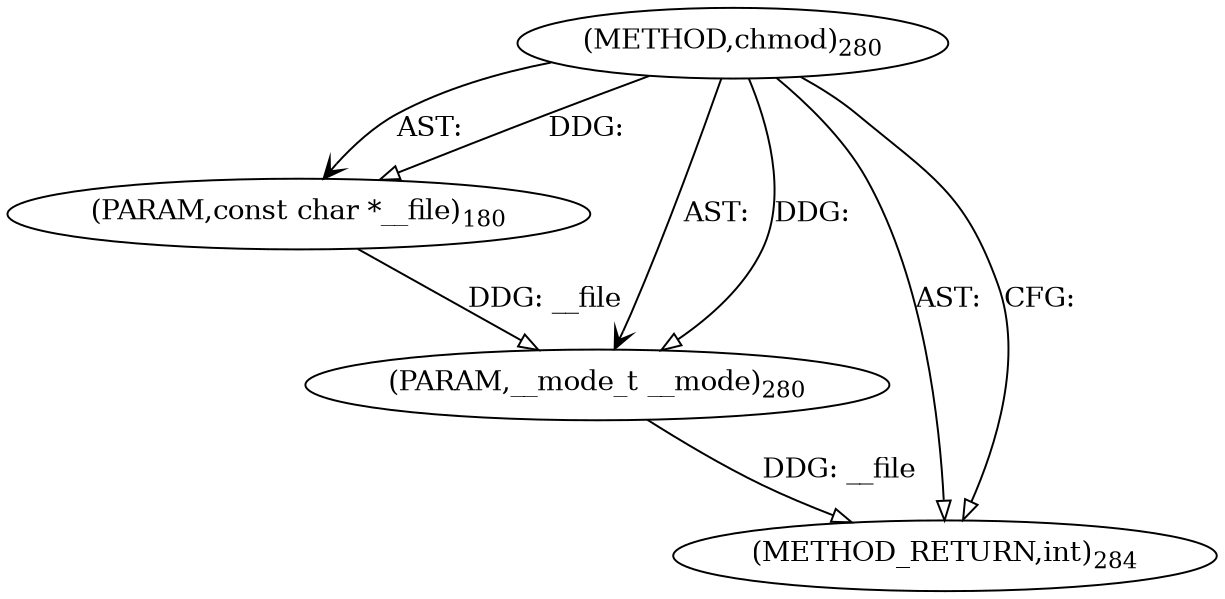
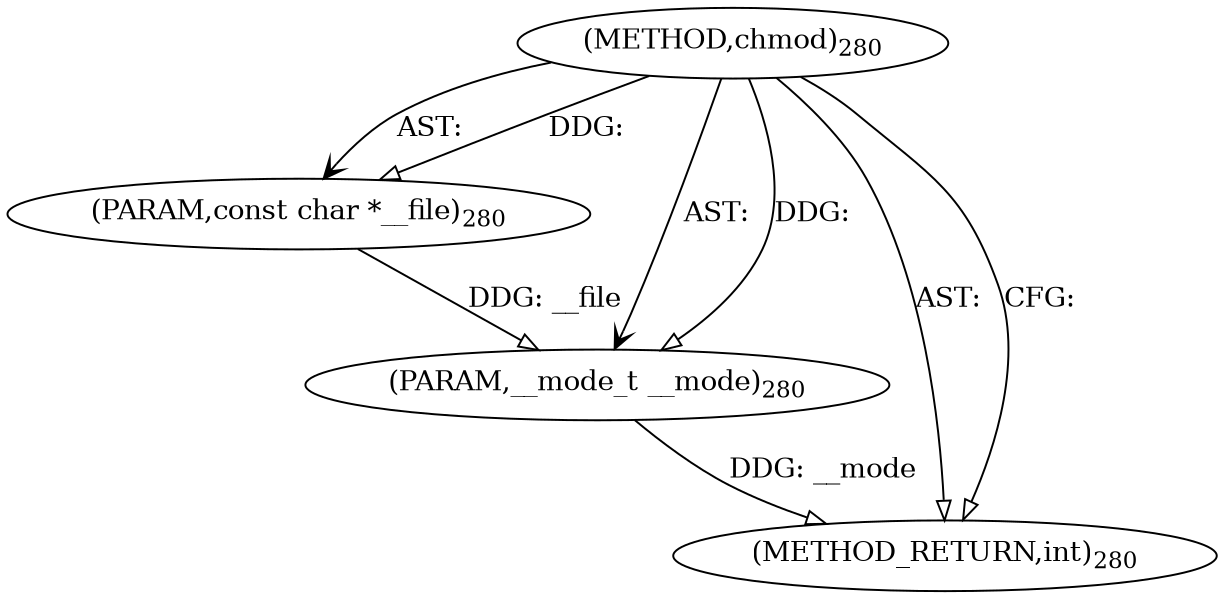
(484, 211) -> (484, 211)
(840, 470) -> (823, 470)
(1116, 553) -> (1116, 553)
